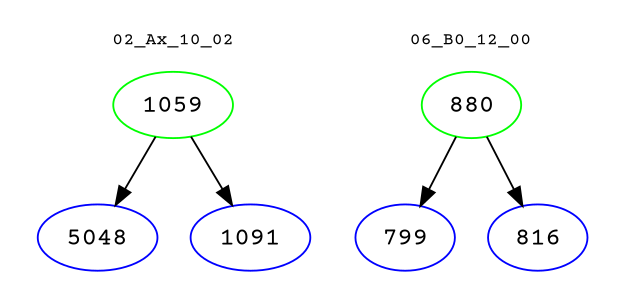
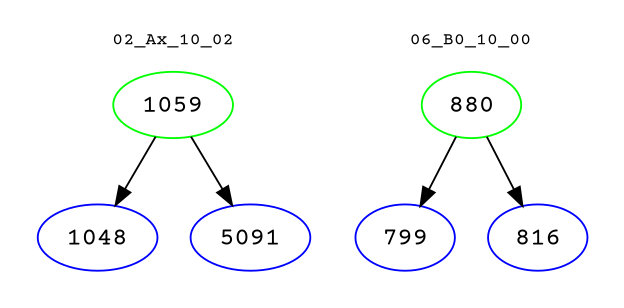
(471, 40) -> (471, 40)
(98, 238) -> (98, 238)
(250, 238) -> (250, 238)
